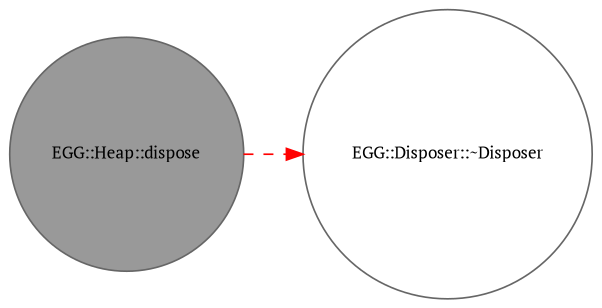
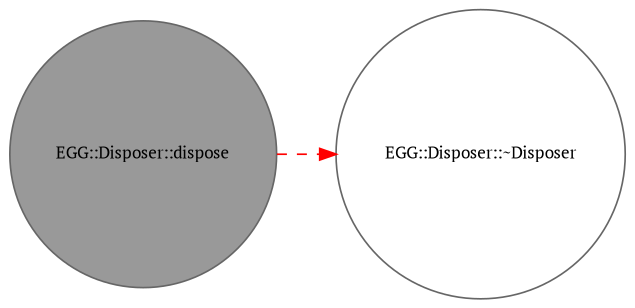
(127, 154) -> (143, 154)
